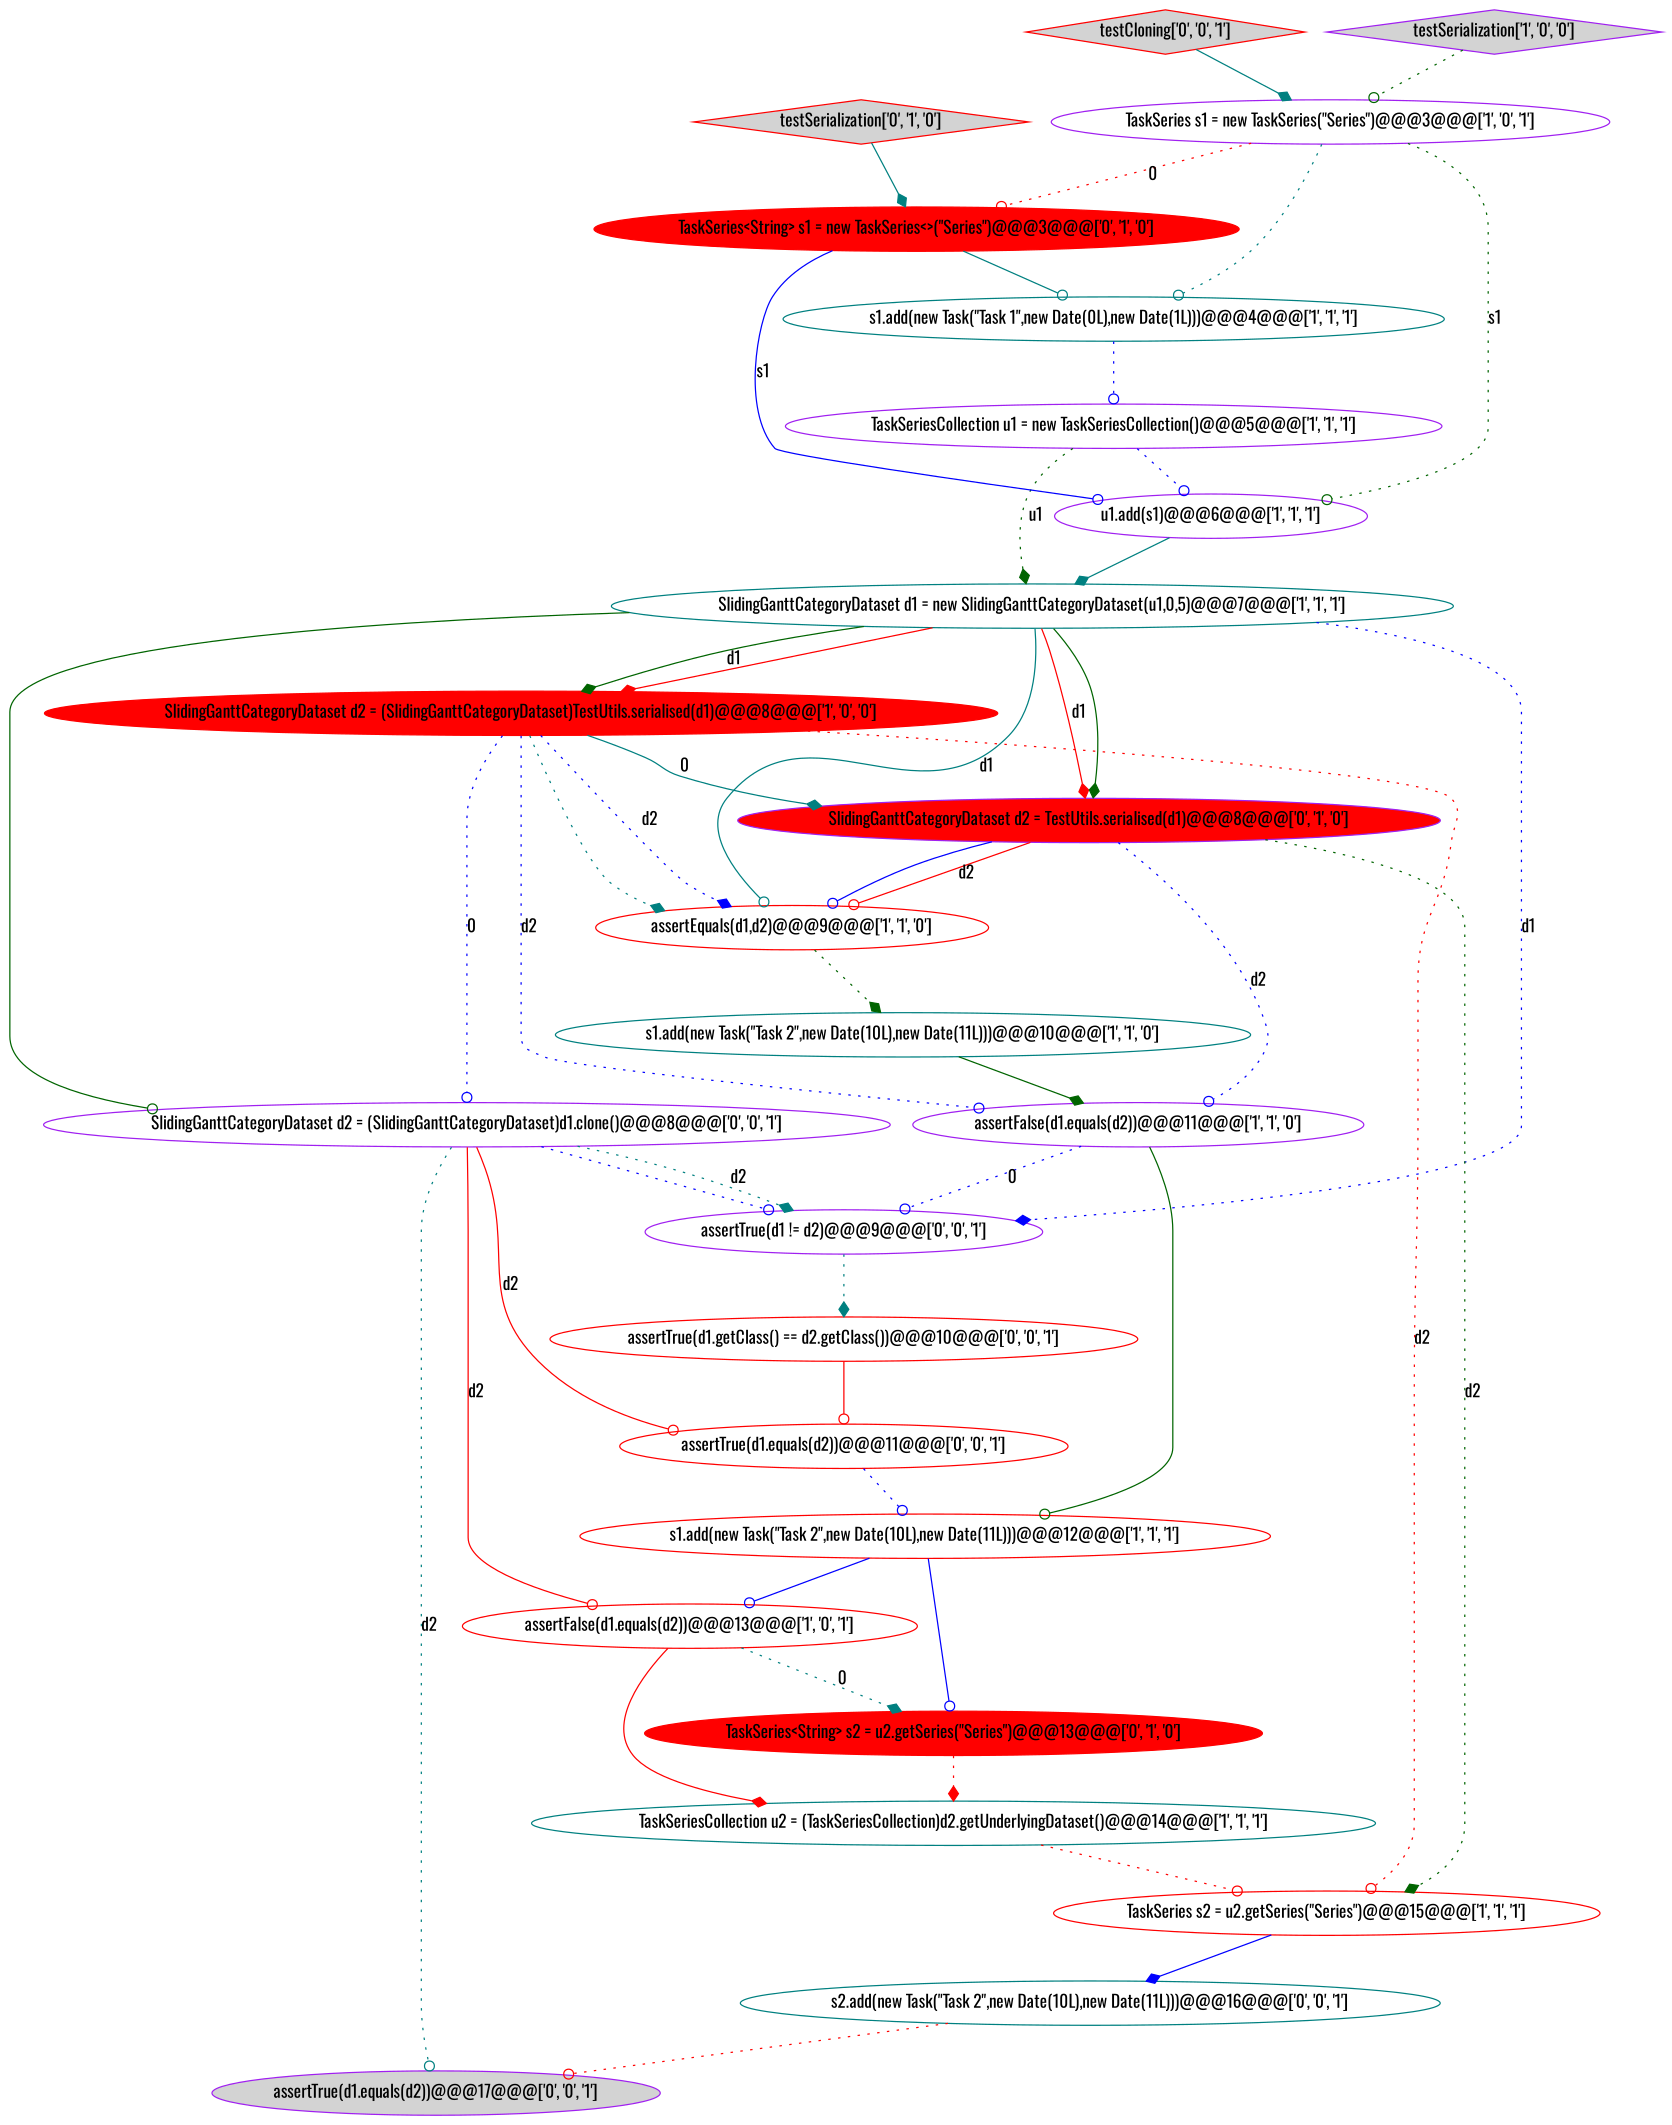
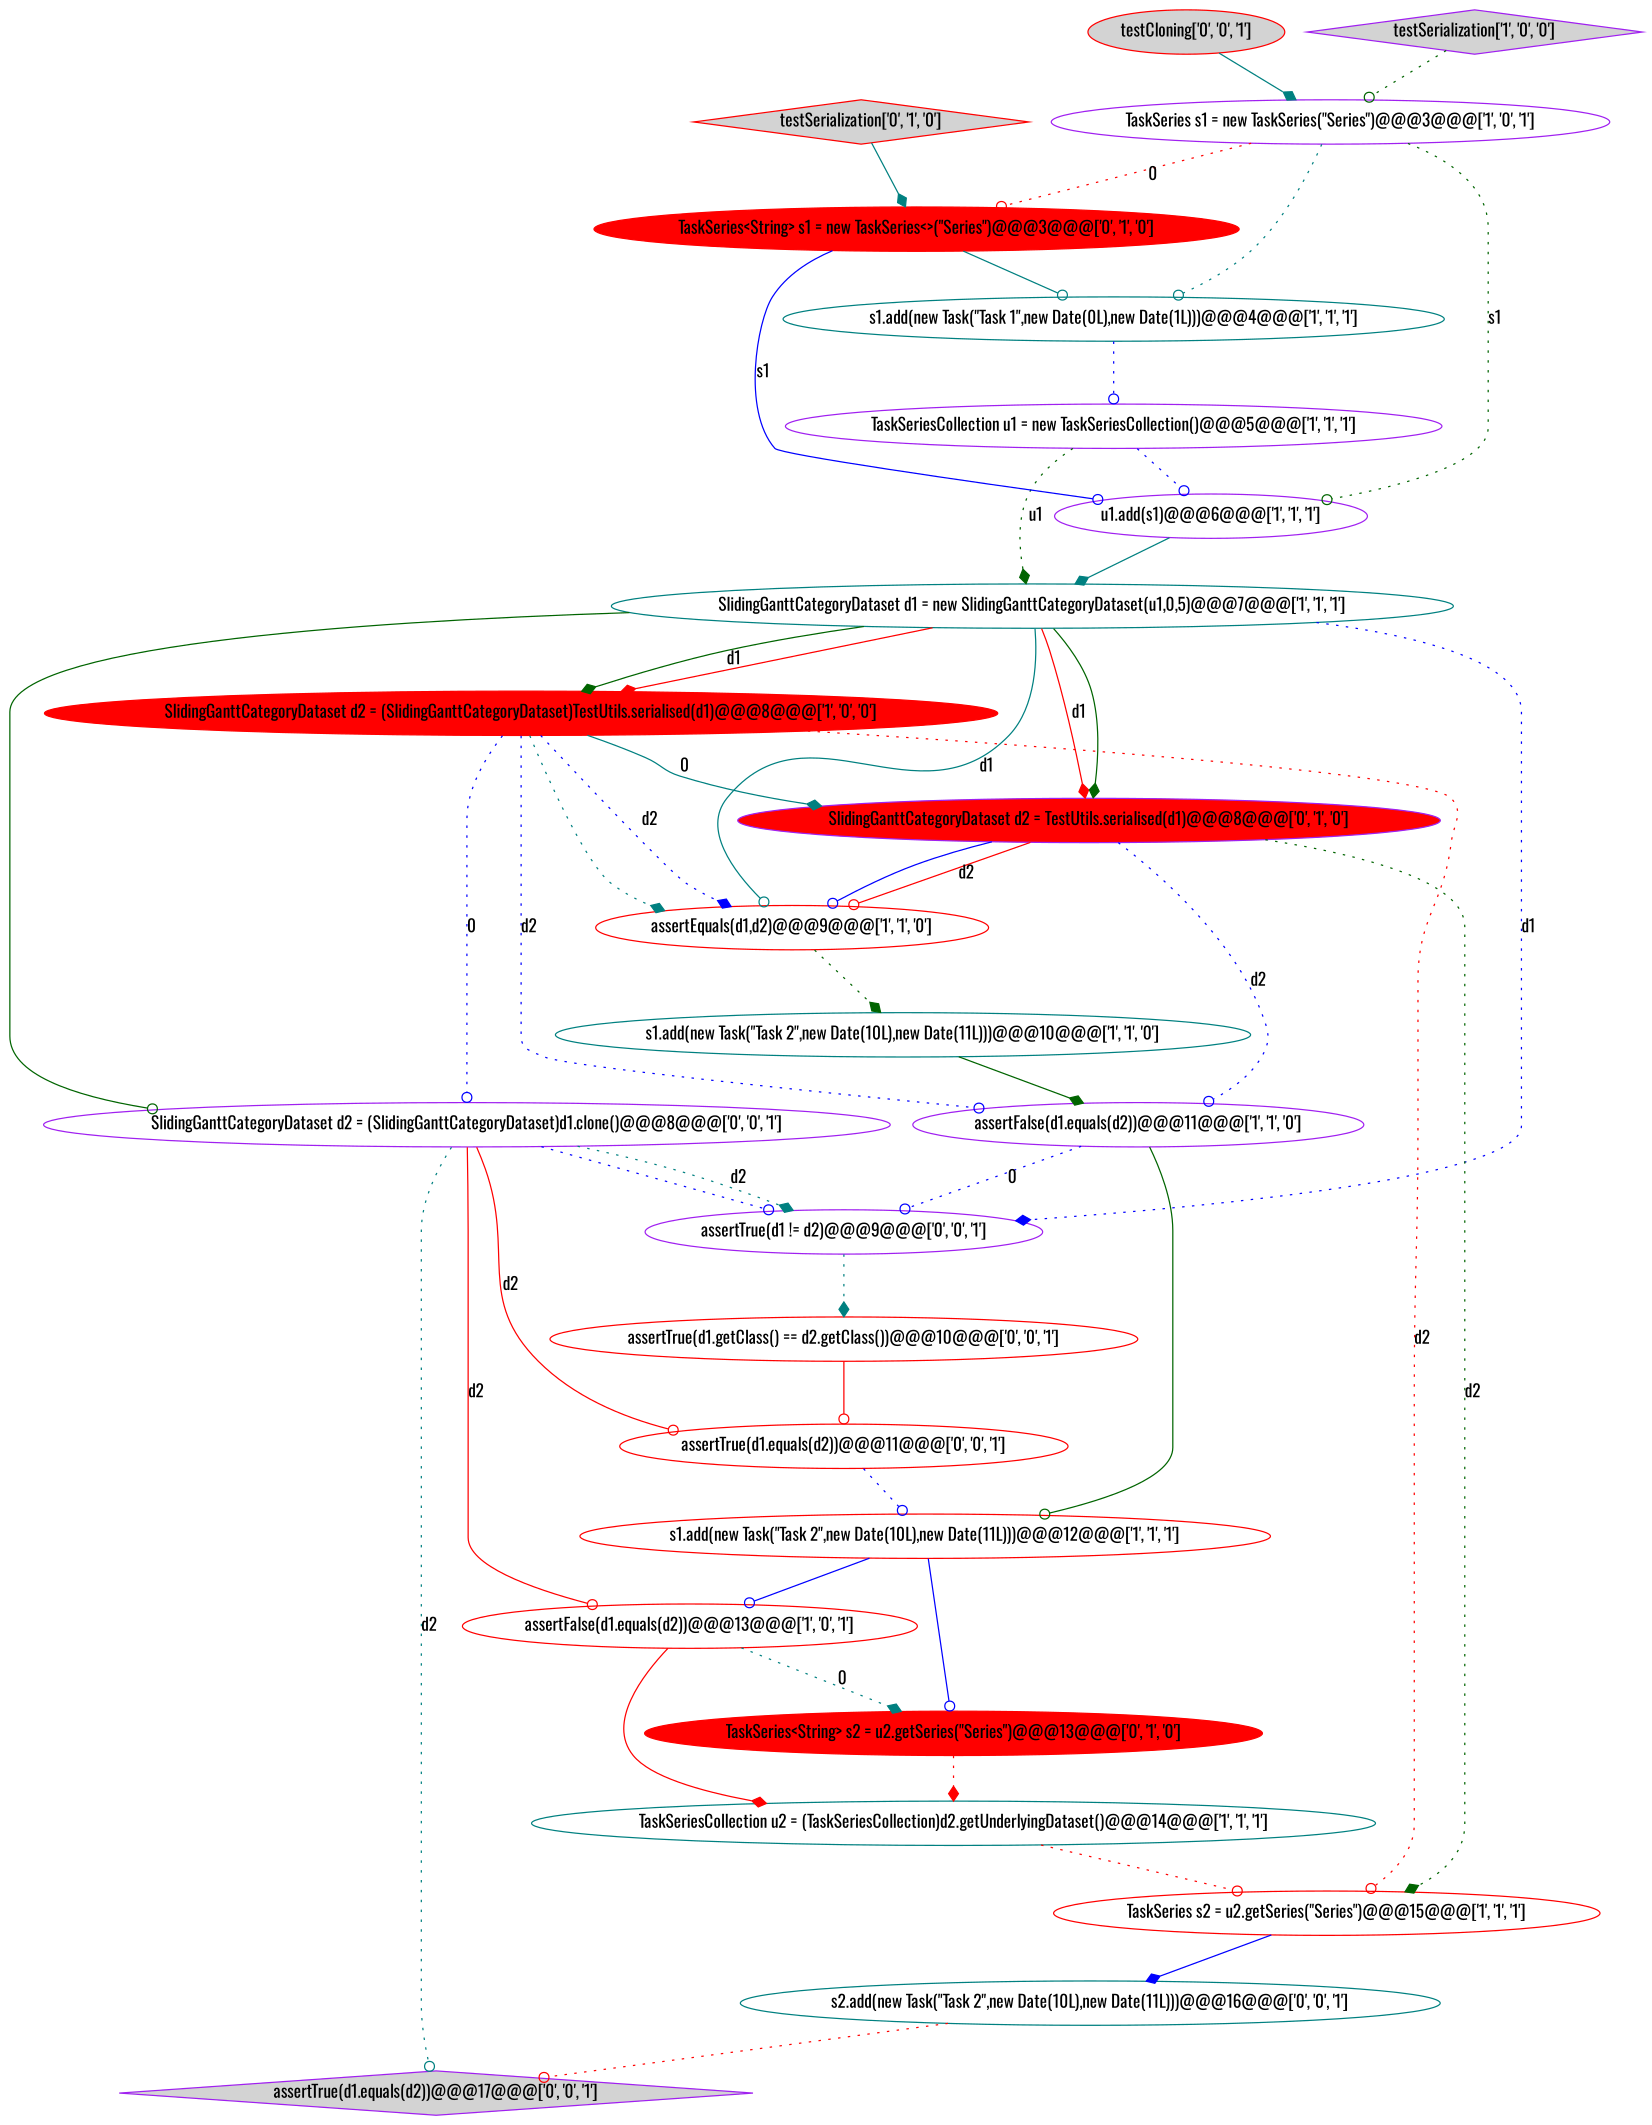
(1165, 32) -> (1186, 32)
(436, 2093) -> (436, 2093)
